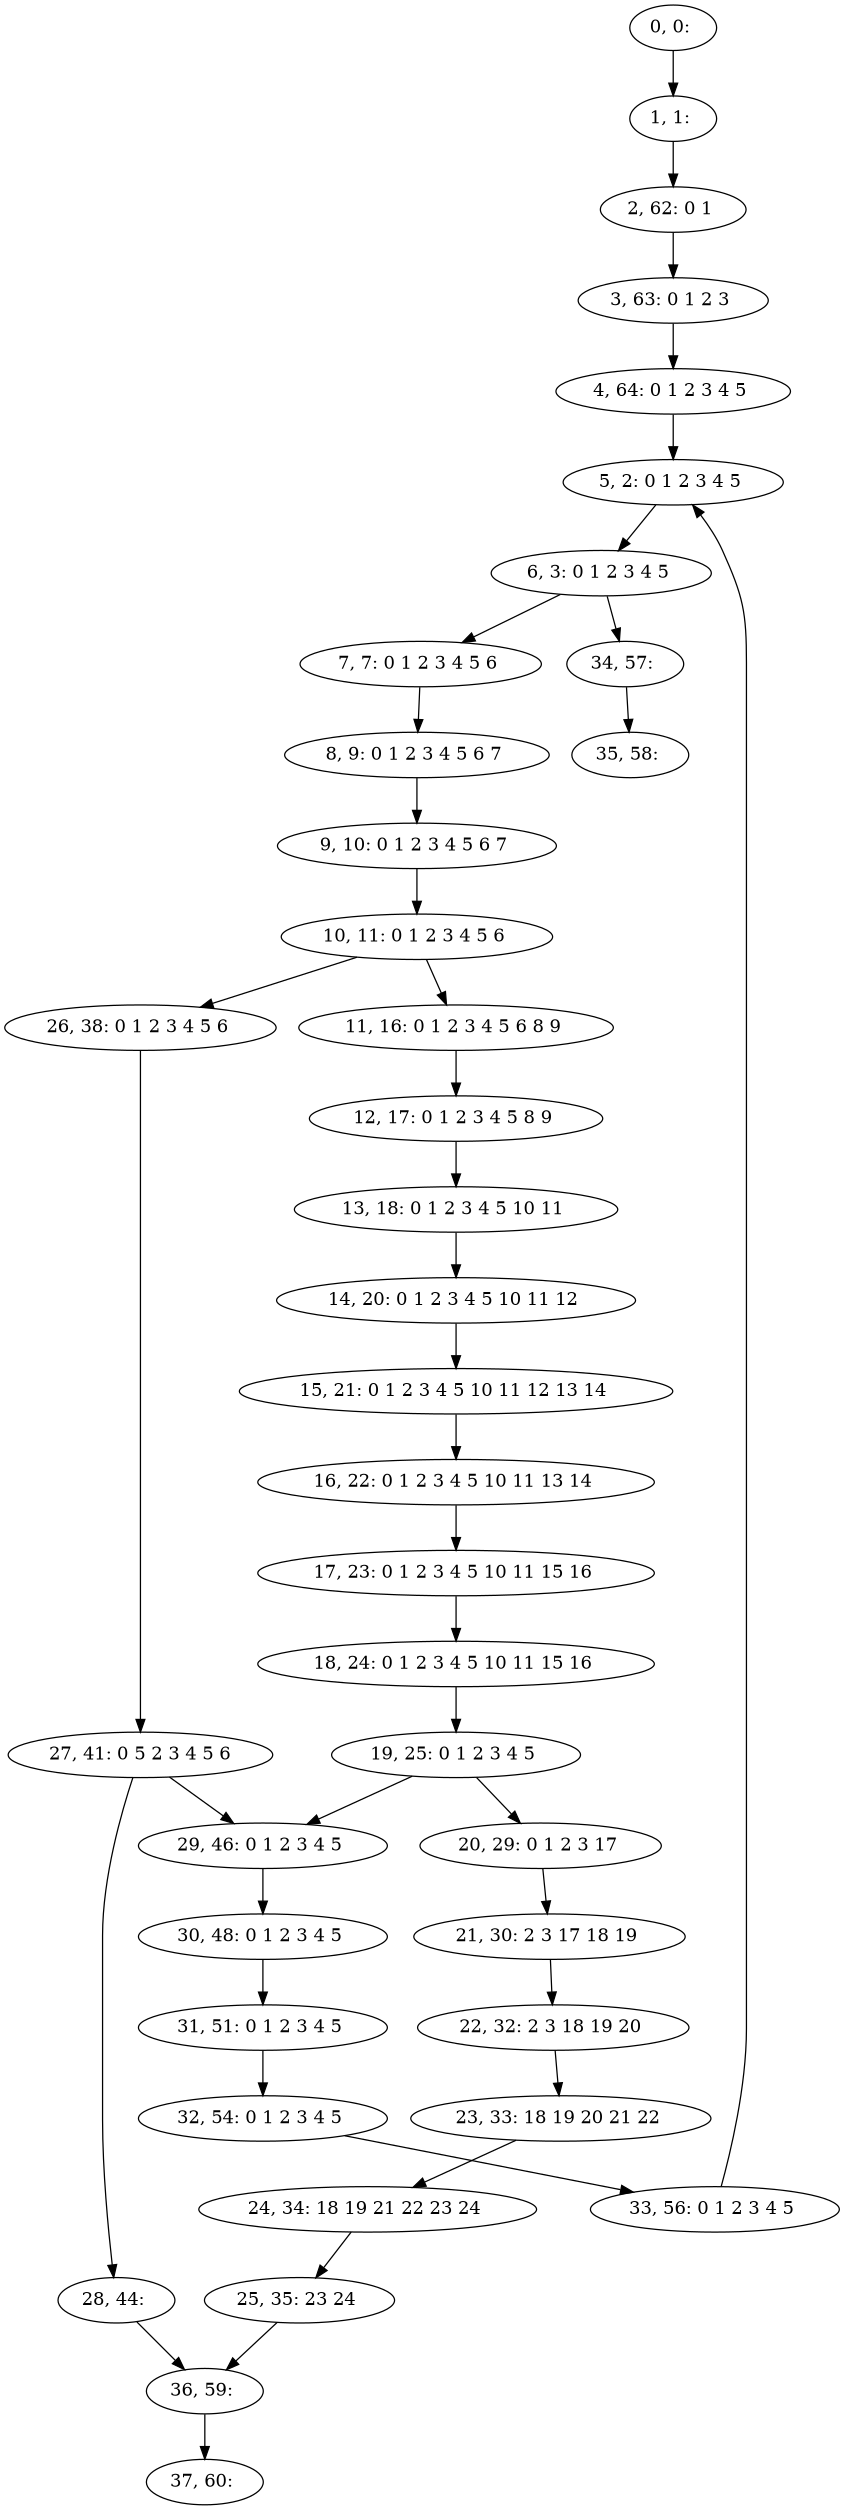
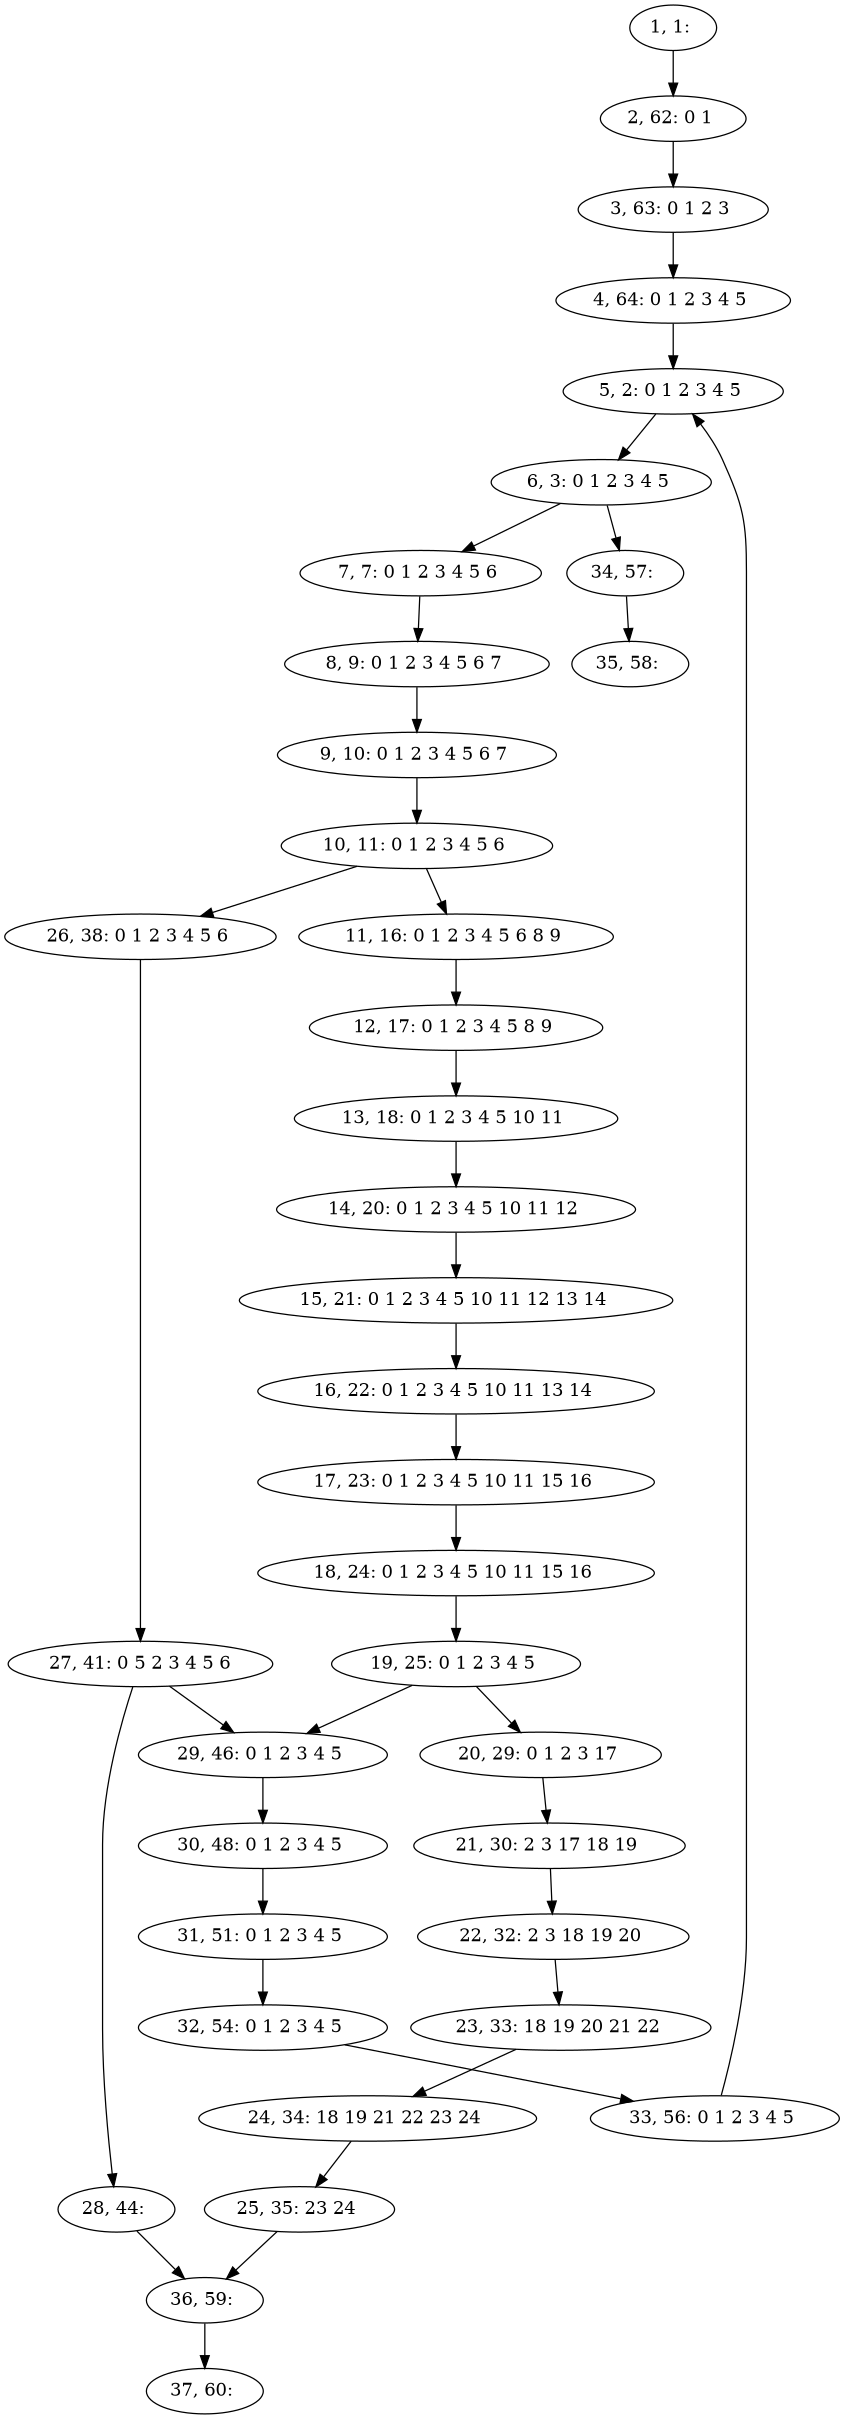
(673, 28) -> none
